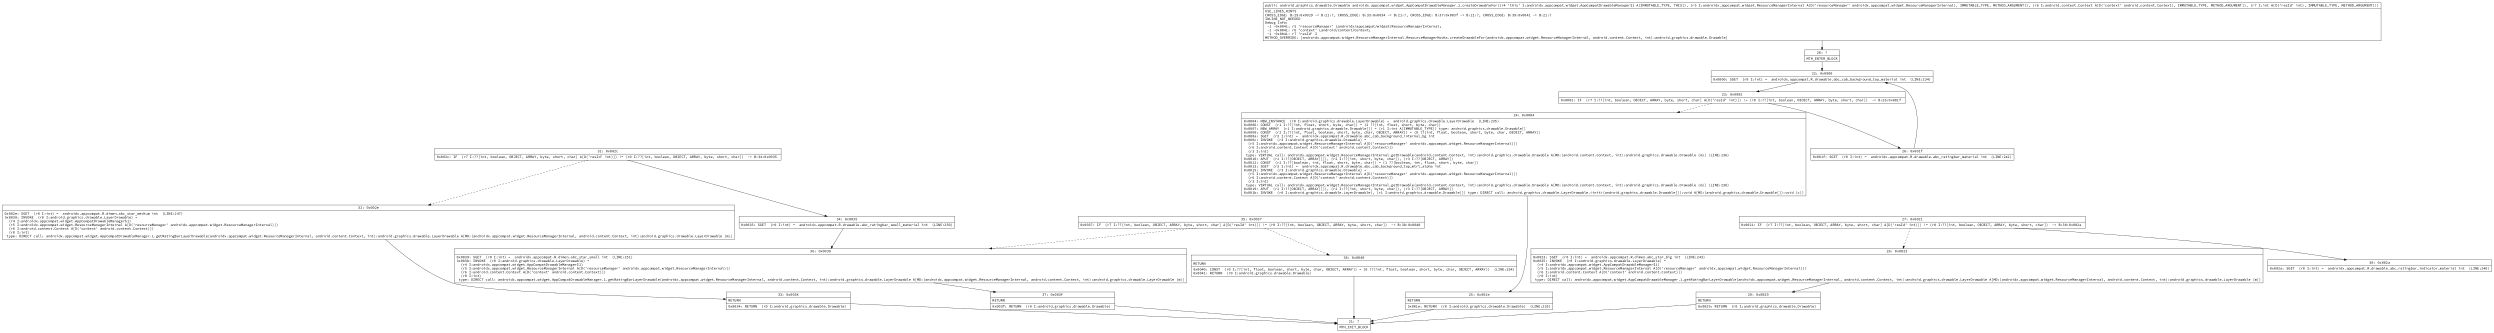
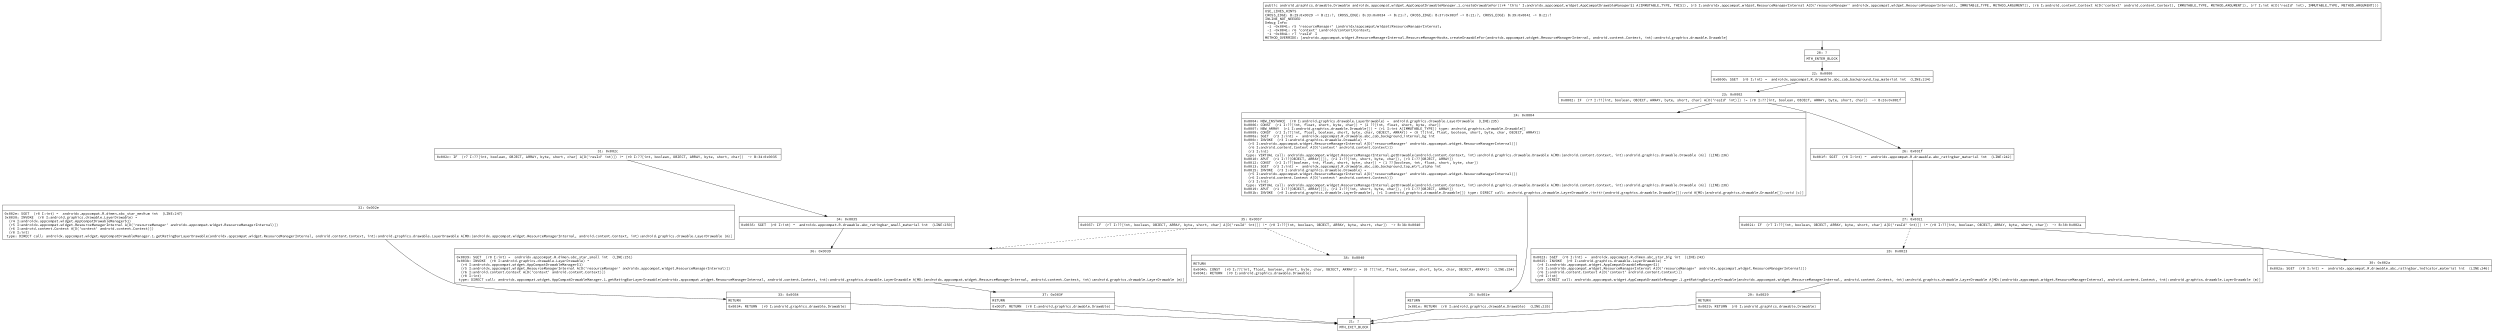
(1696, 108) -> (1696, 108)
(1916, 108) -> (1912, 187)
(509, 182) -> none
